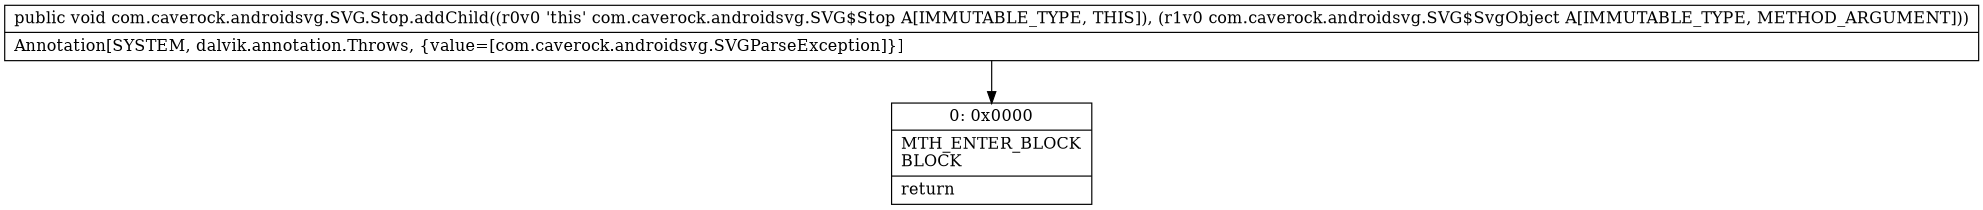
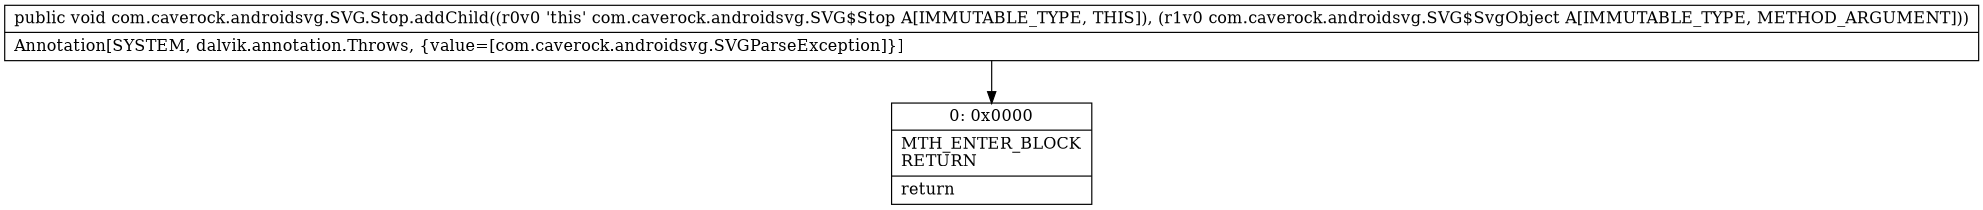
(932, 161) -> (939, 161)
